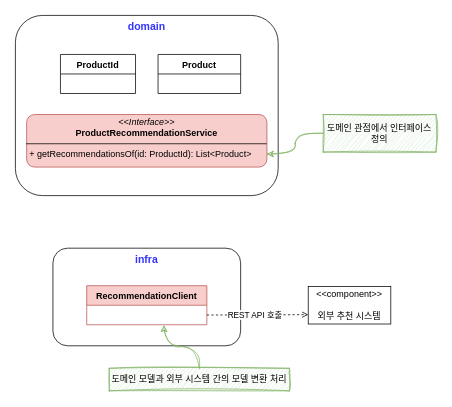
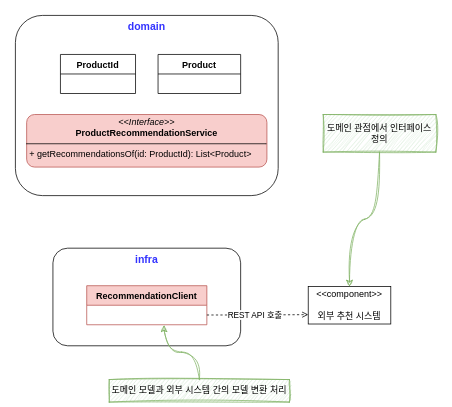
(296, 140) -> (368, 218)
(199, 379) -> (199, 390)
